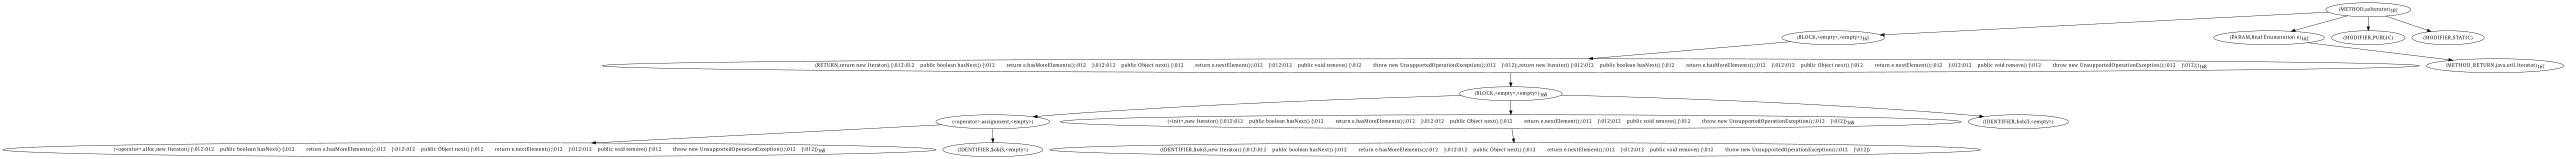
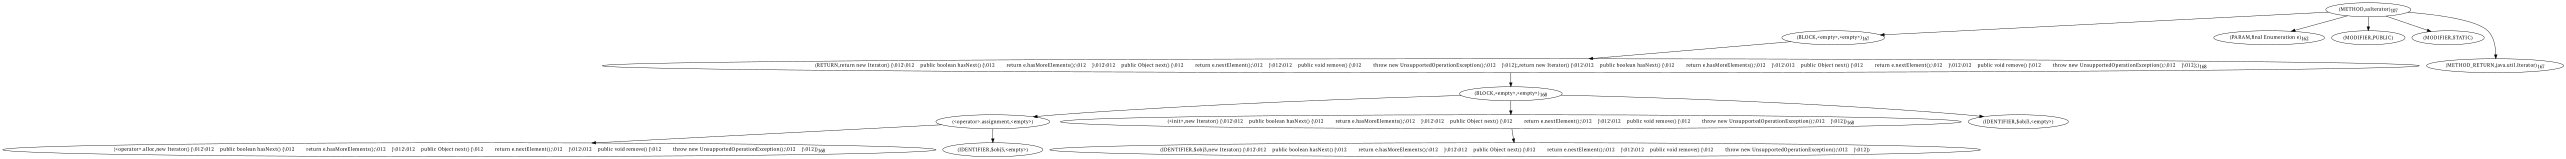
(2378, 51) -> (2462, 20)
